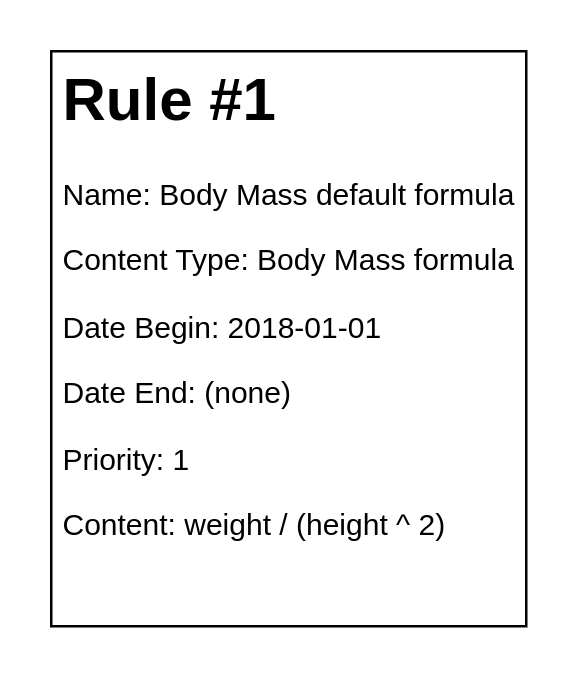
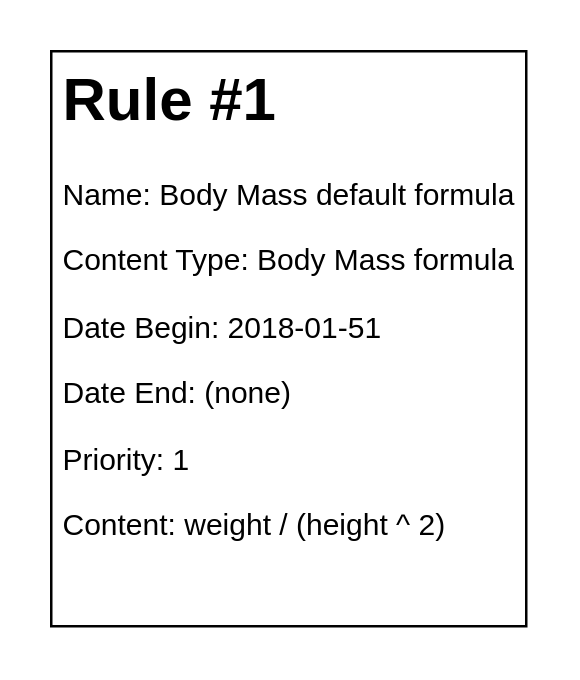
(291, 206) -> (291, 206)
